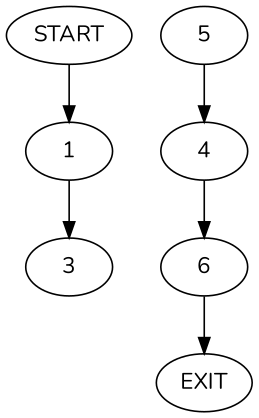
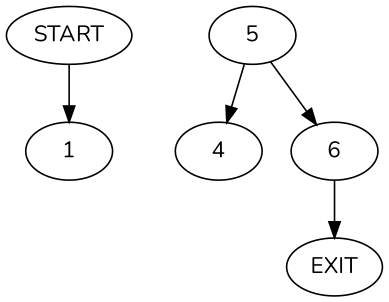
(204, 201) -> (289, 87)
(69, 267) -> none
